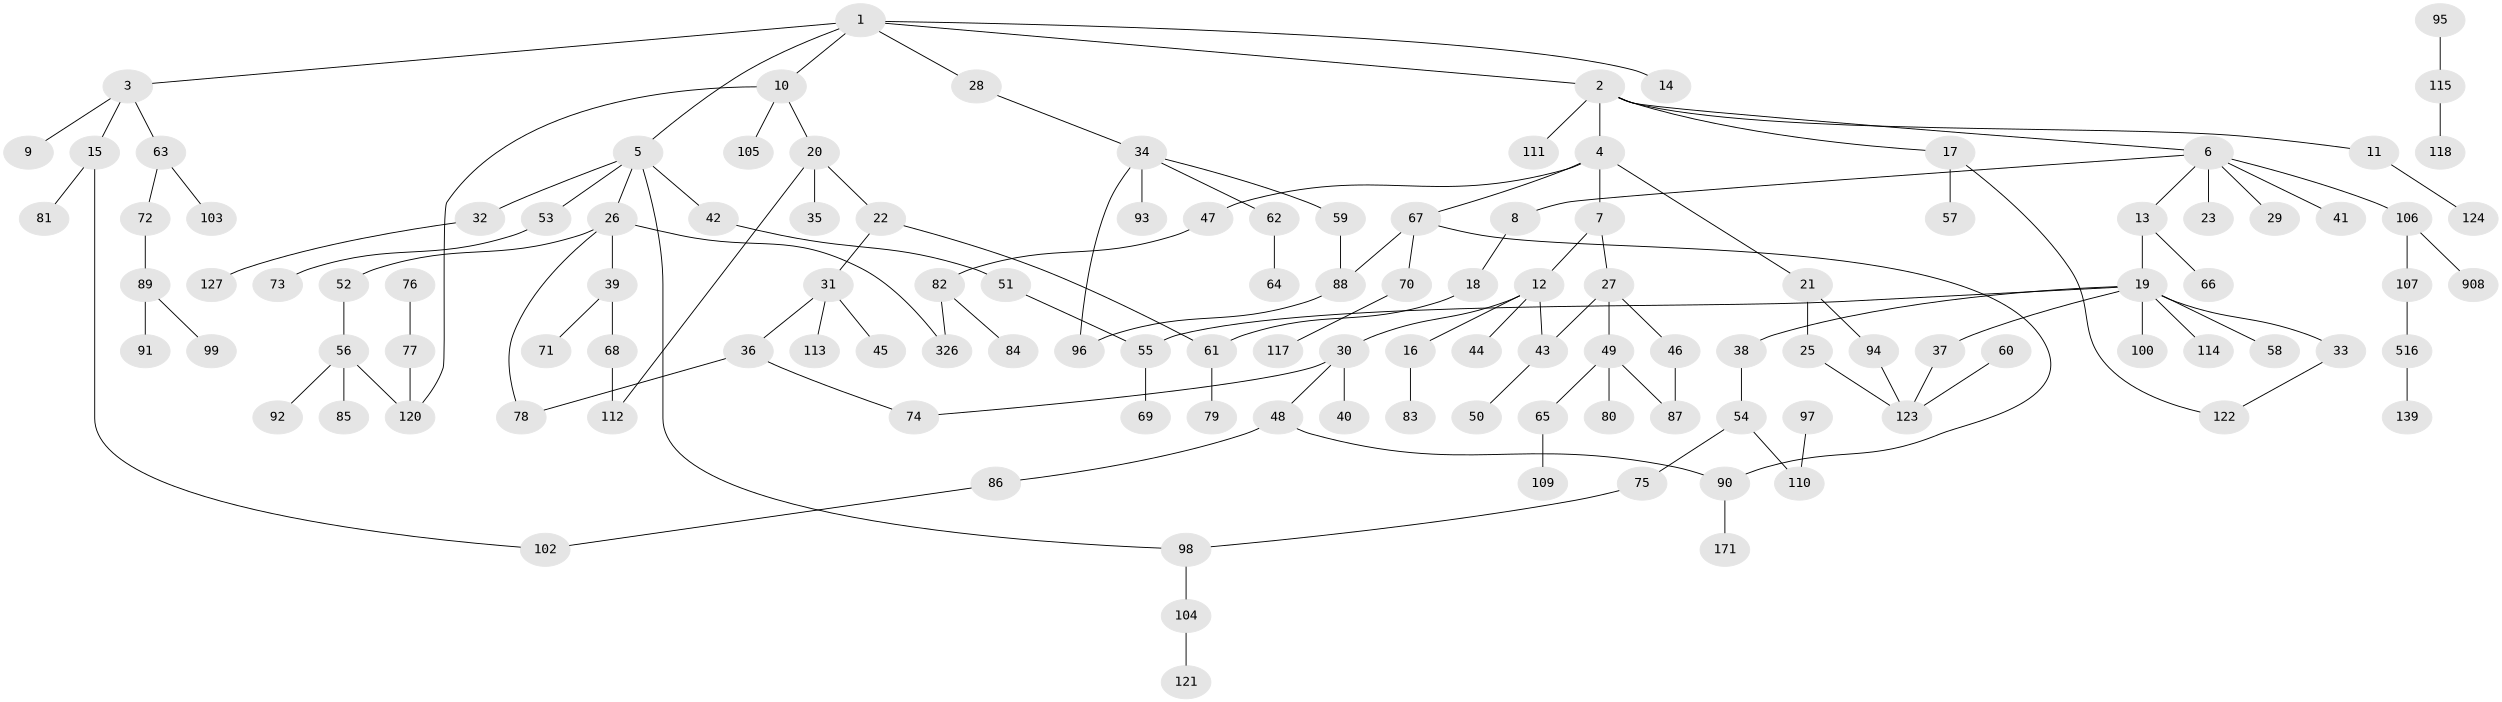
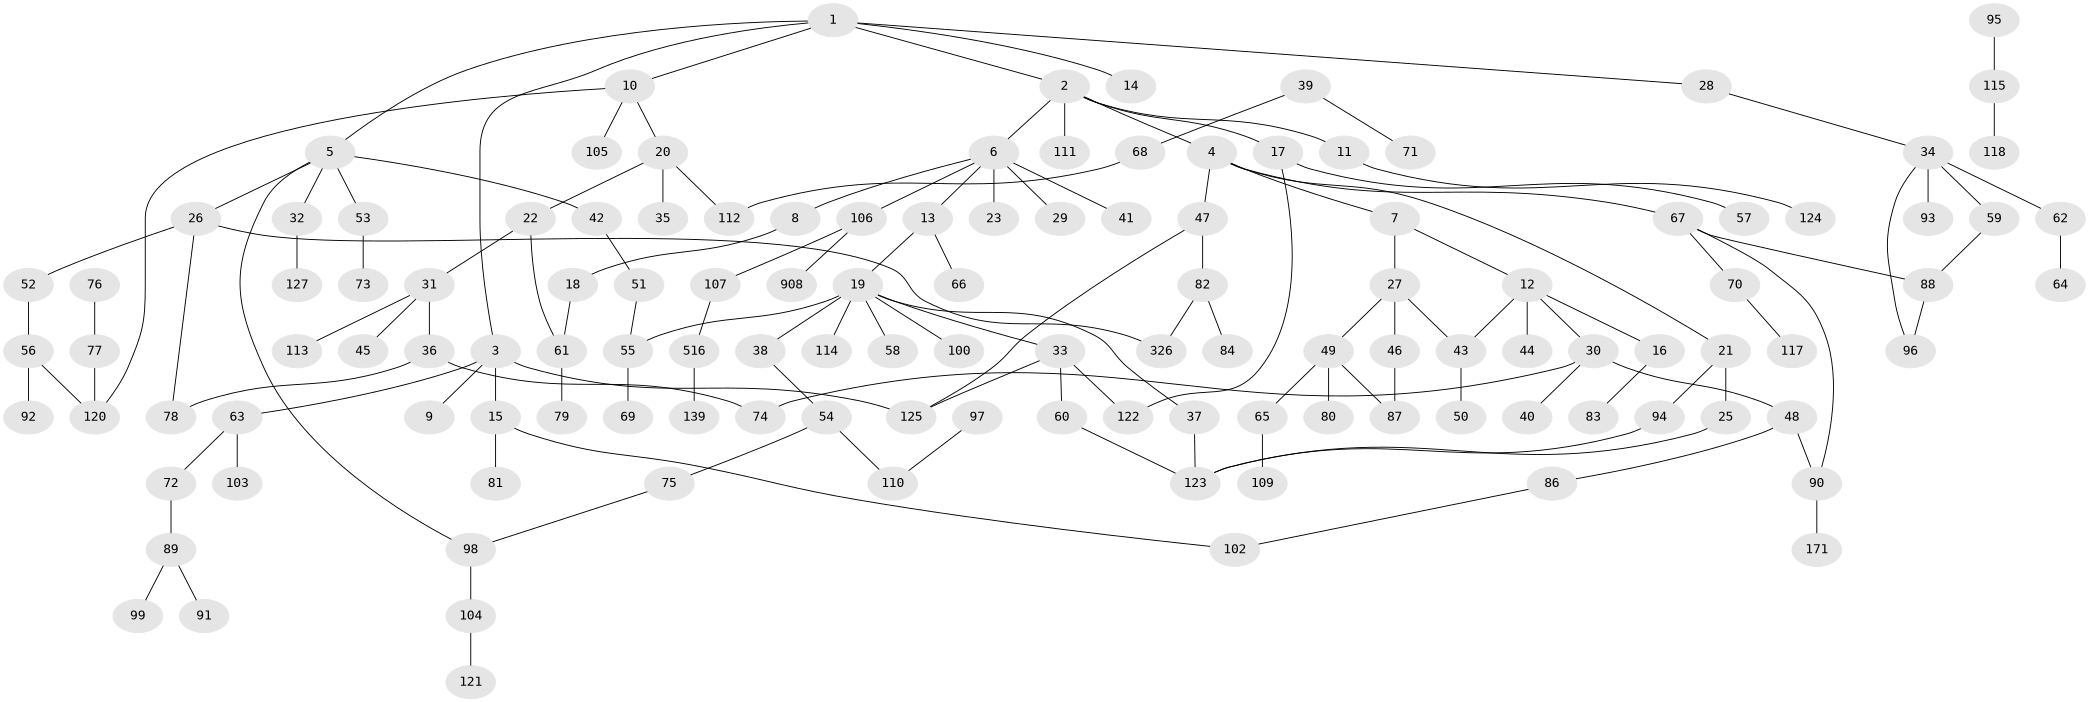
(612, 252) -> none
none -> (1061, 384)
(344, 417) -> none
none -> (911, 417)
